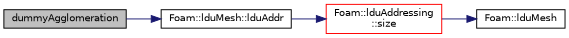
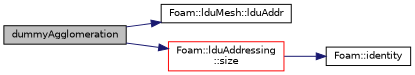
(304, 19) -> (142, 45)
(521, 19) -> (368, 56)
